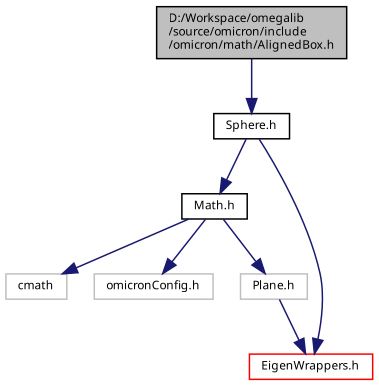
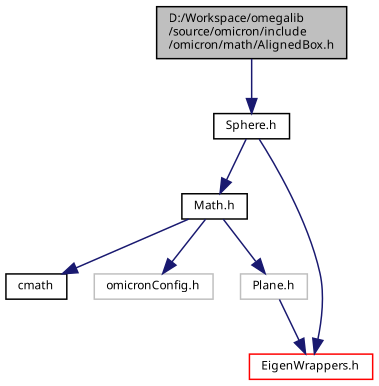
(36, 287) -> (36, 287)
